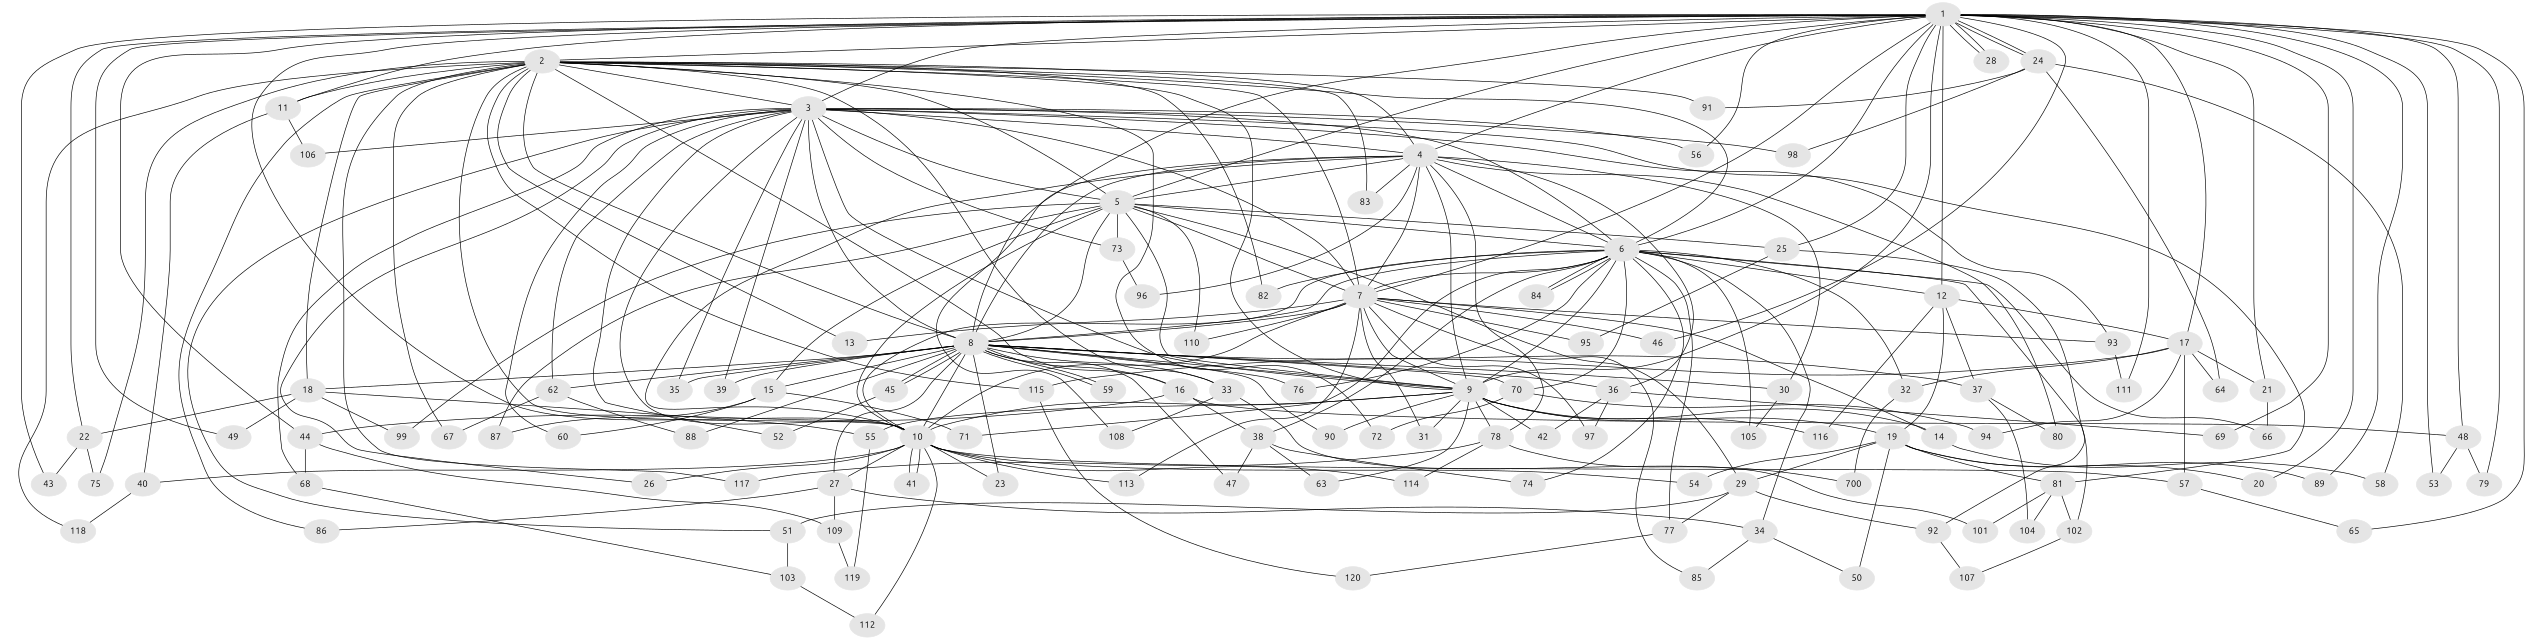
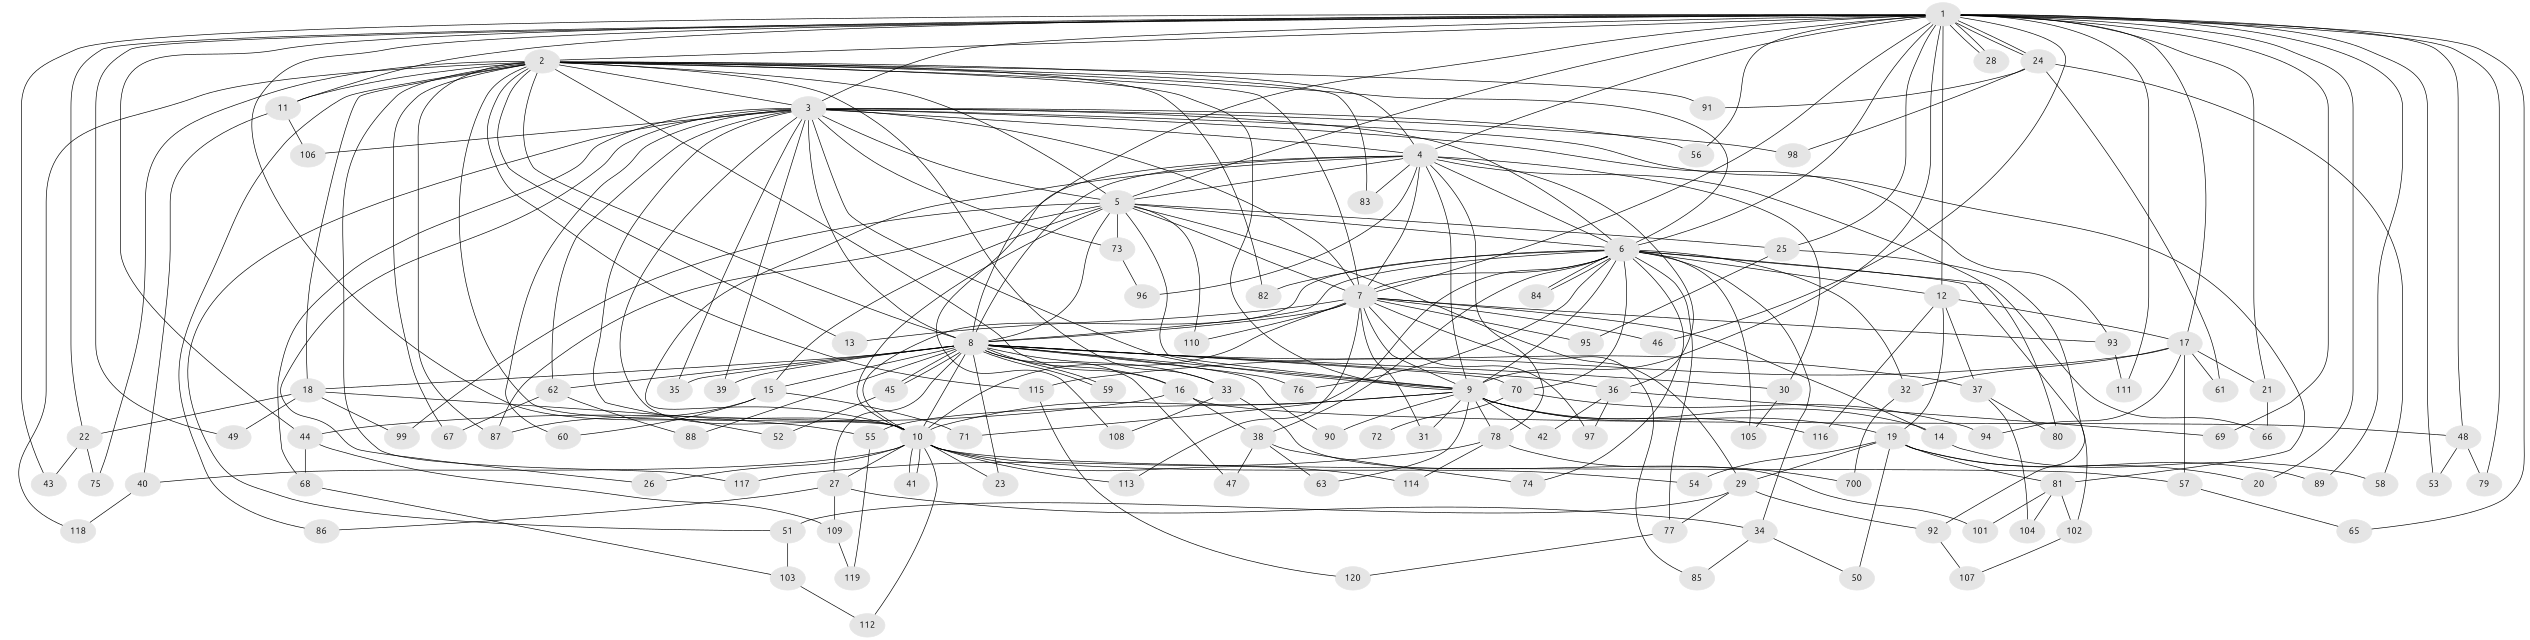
(1015, 104) -> (418, 224)
(2221, 390) -> (2221, 390)
